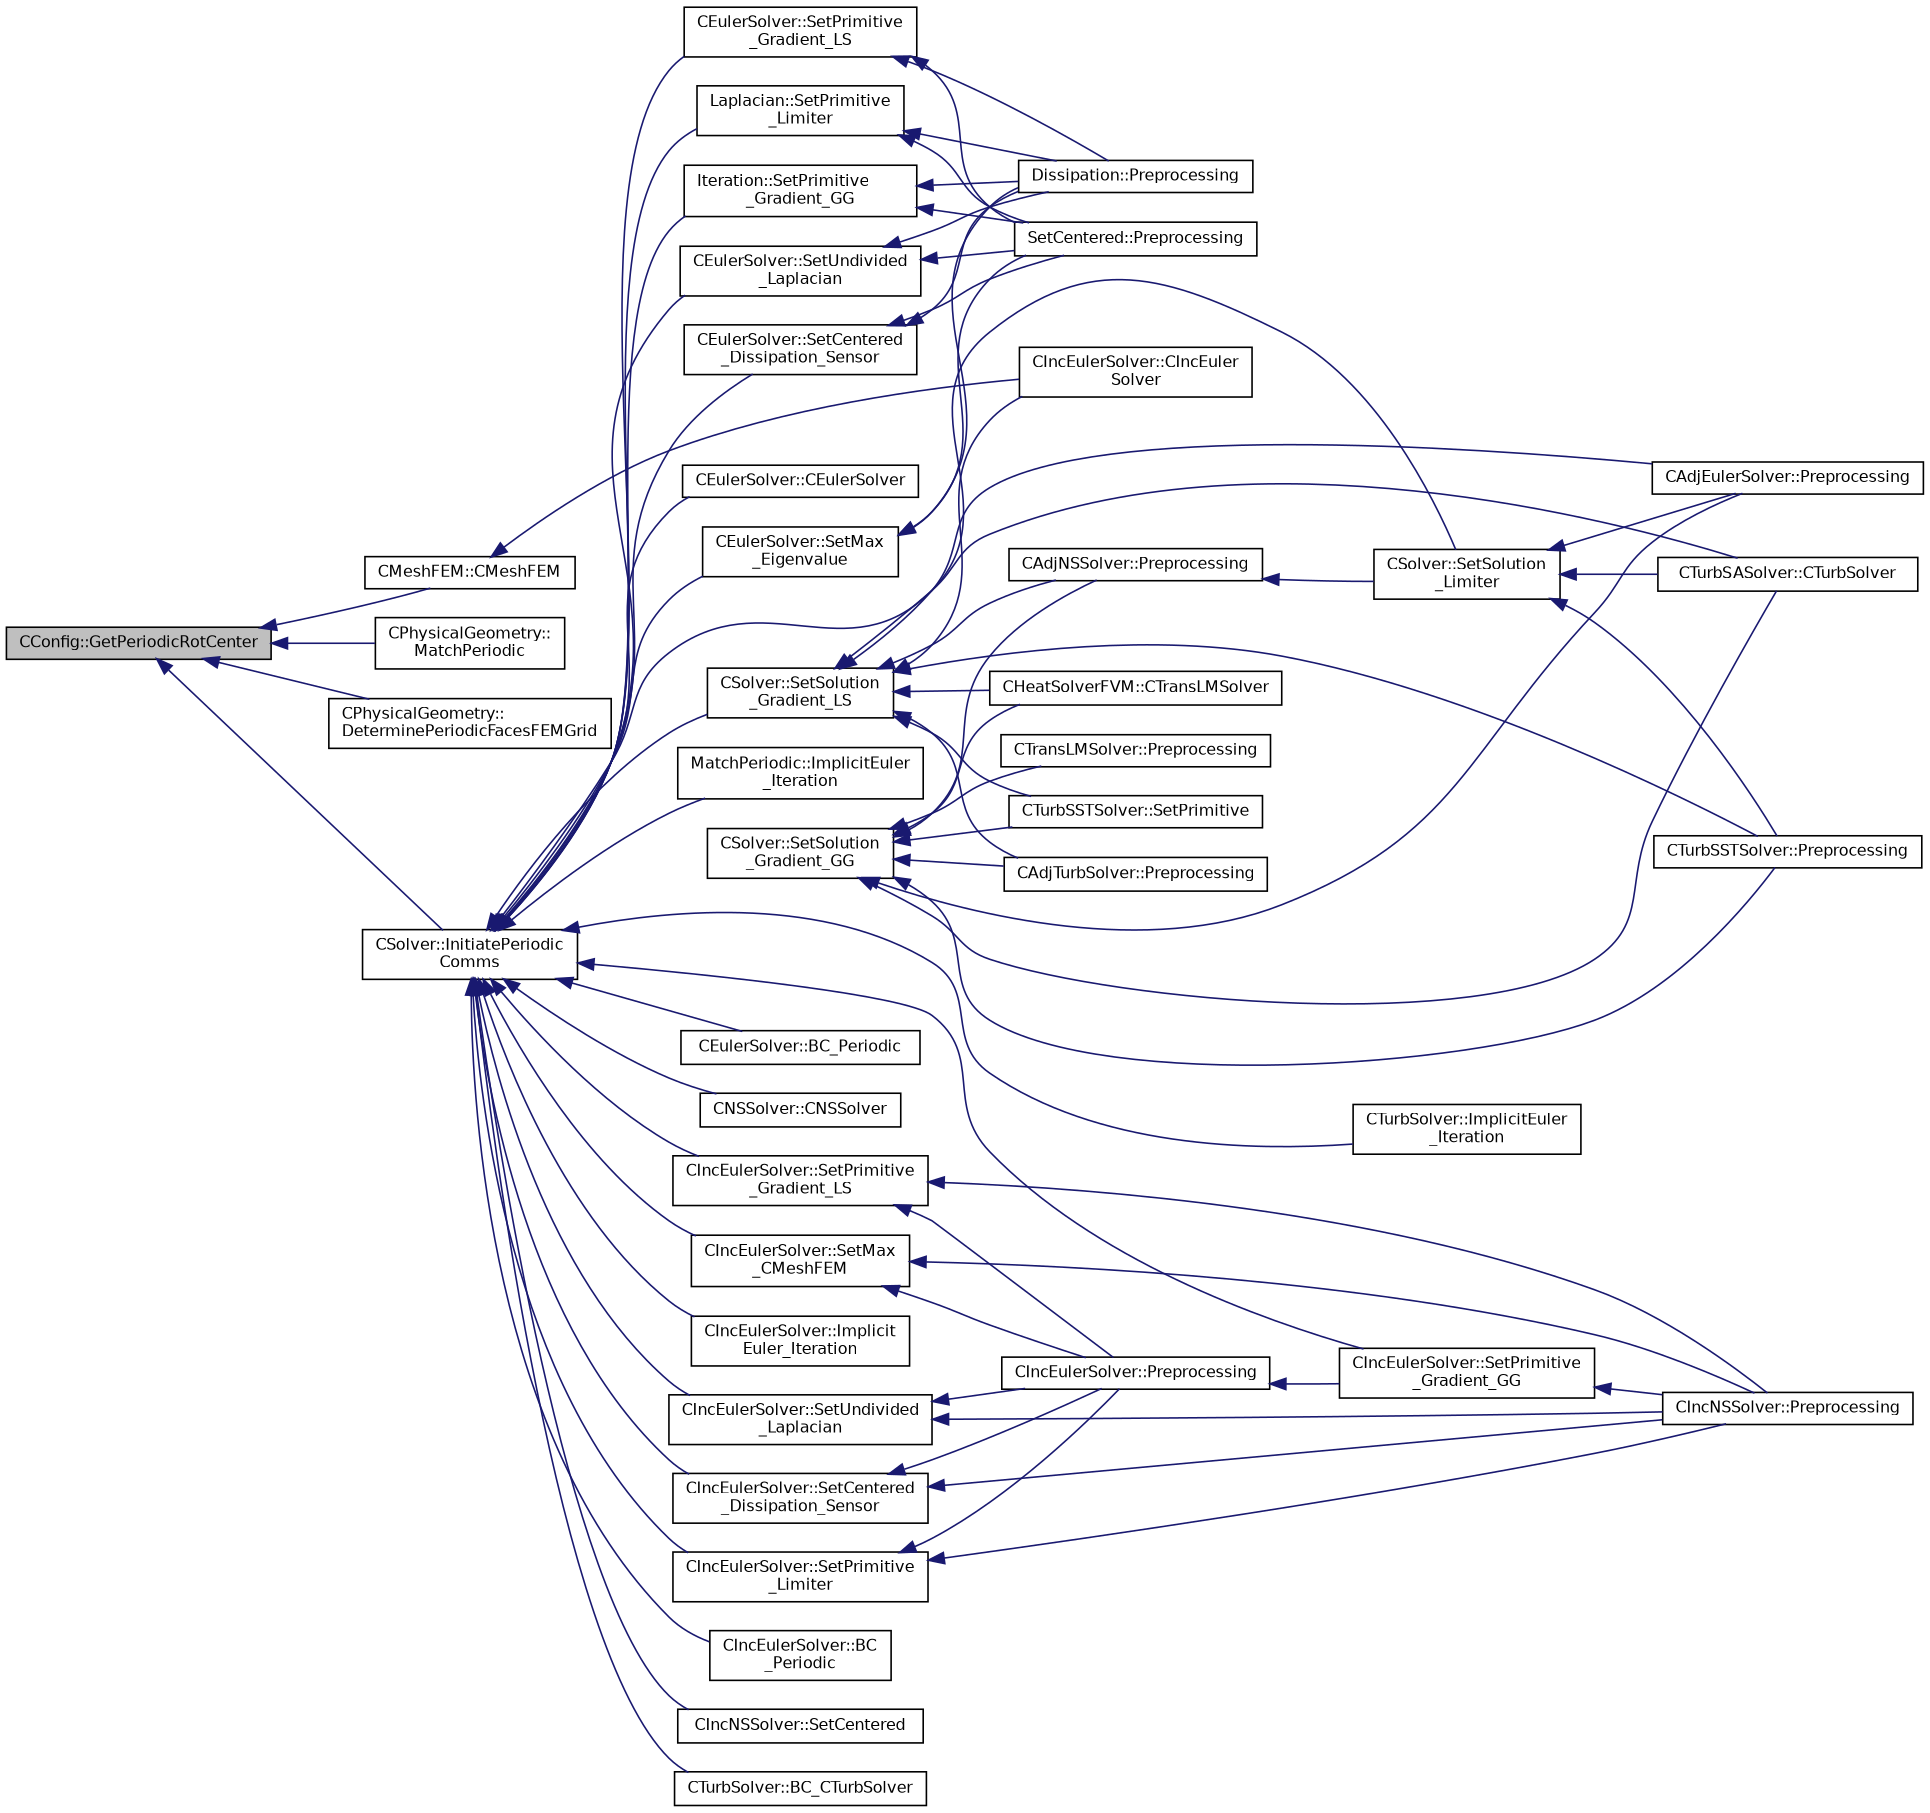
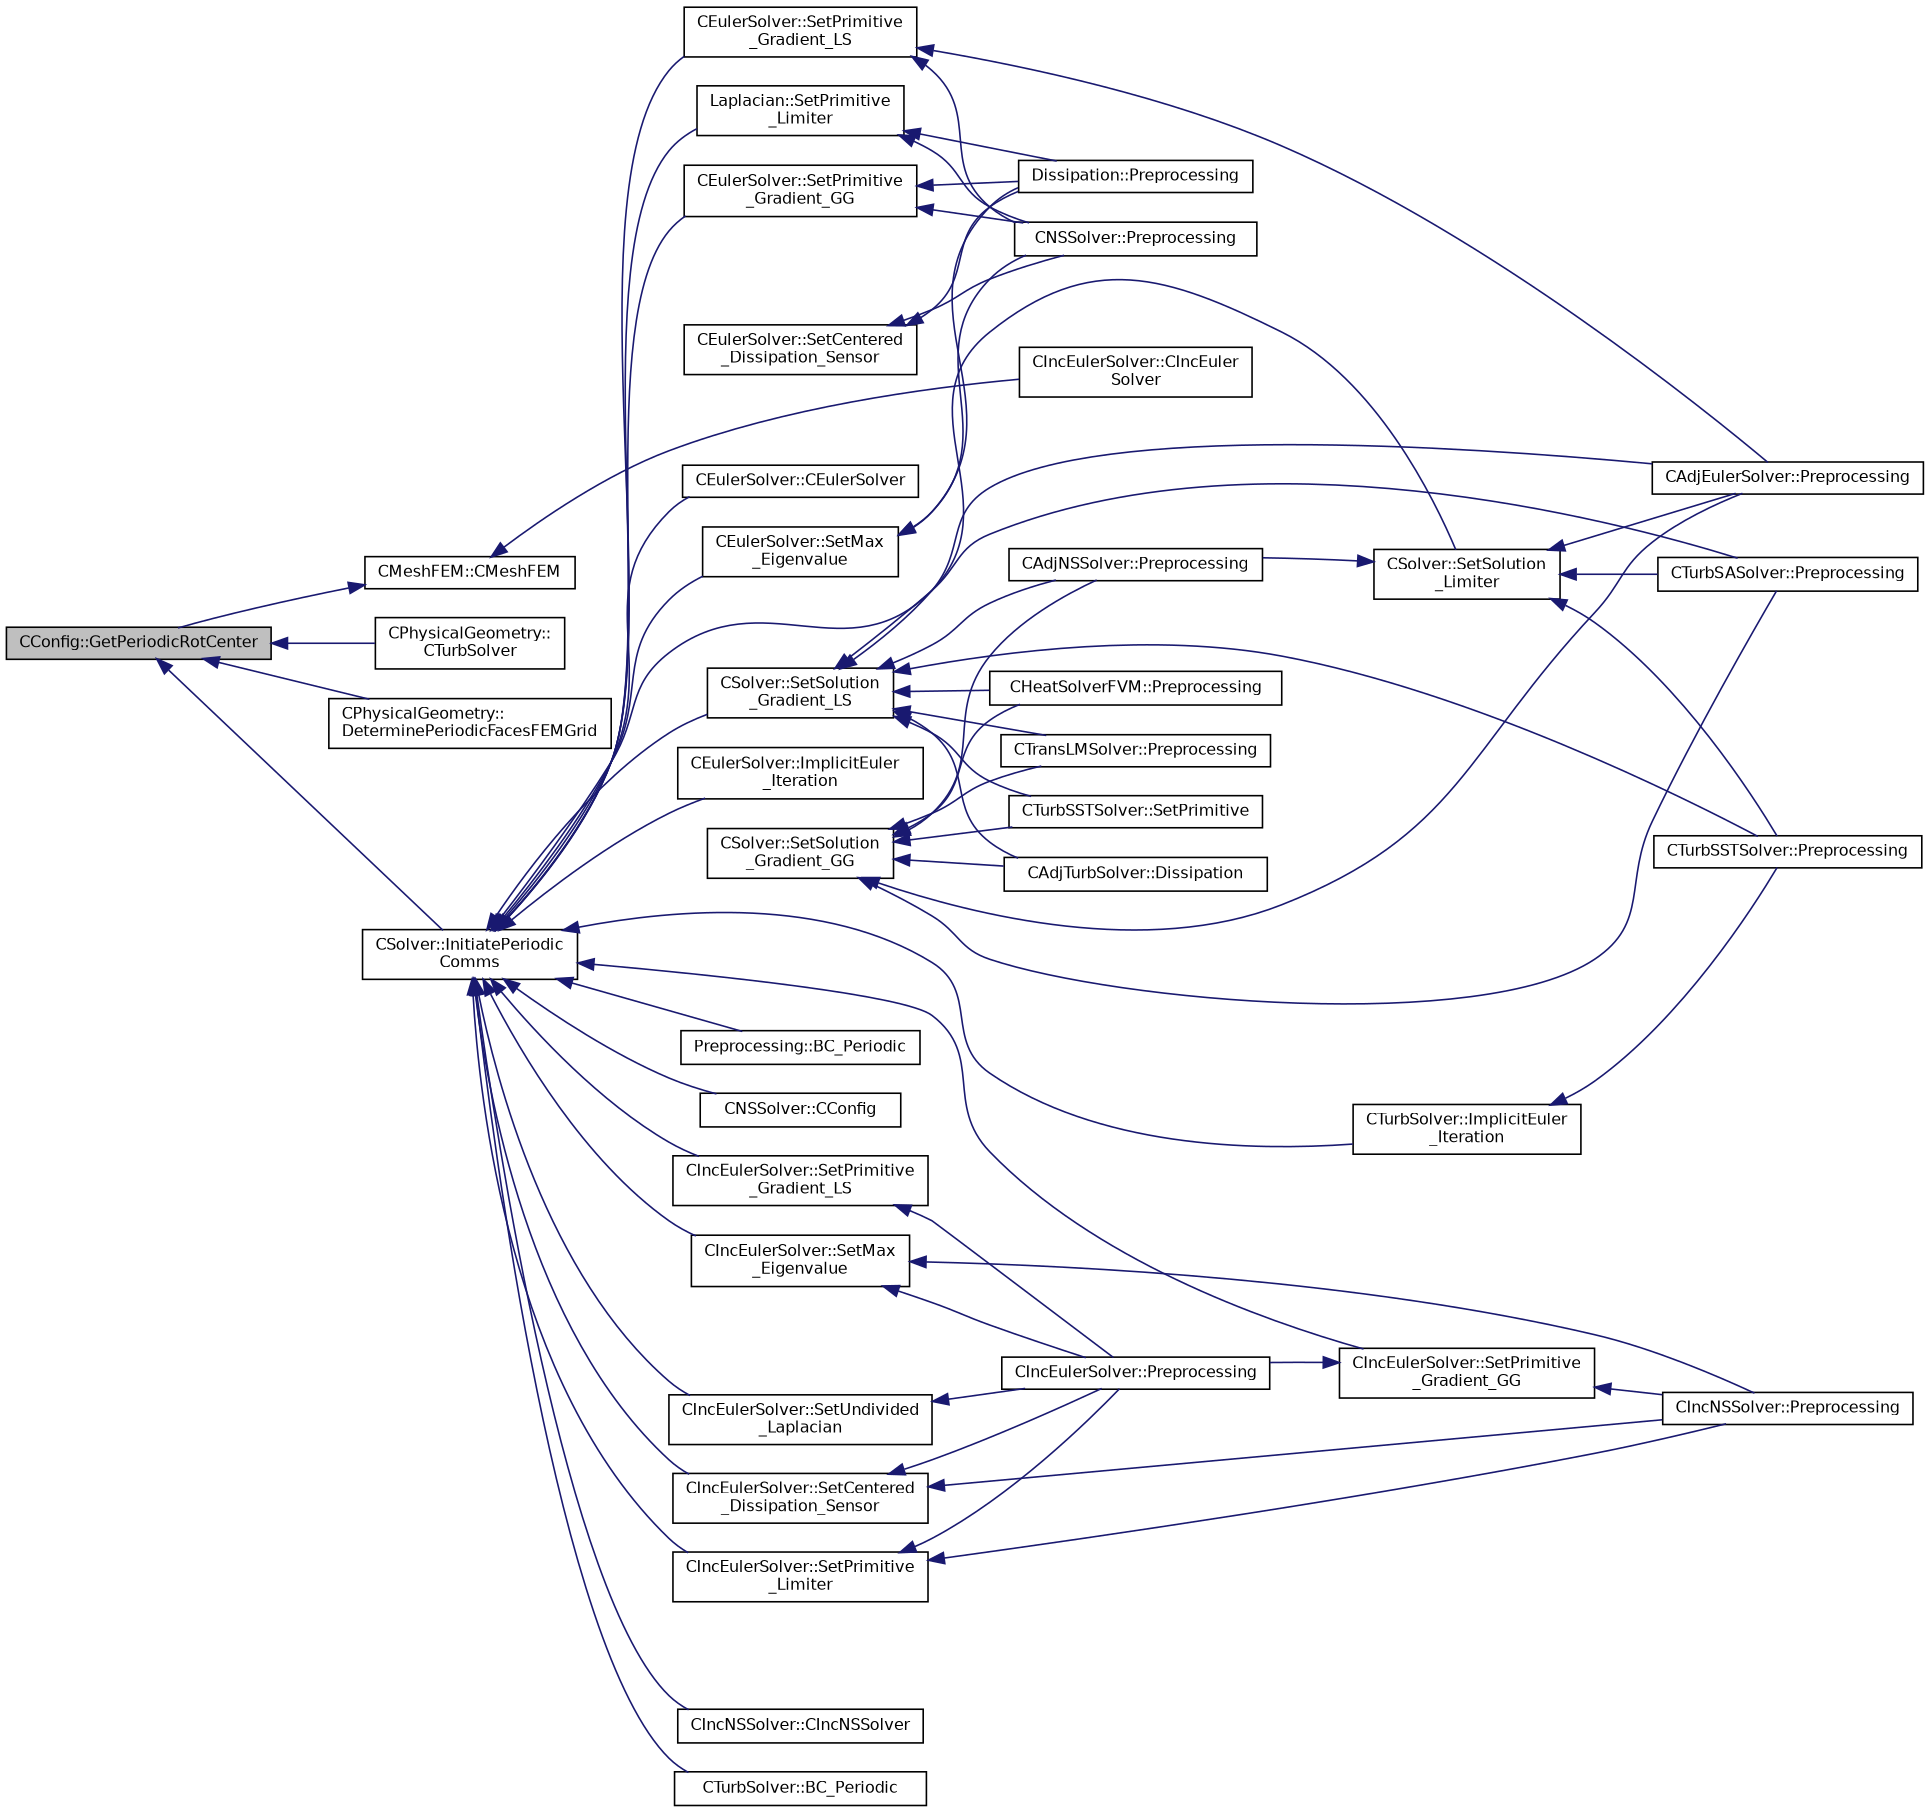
(1011, 107) -> (1380, 195)
(800, 191) -> (800, 191)
(1136, 239) -> (1136, 239)
(800, 271) -> none
(641, 518) -> none
(961, 574) -> (998, 727)
(1788, 574) -> (1788, 574)
(1326, 581) -> (1310, 559)
(354, 608) -> (263, 606)
(470, 643) -> (470, 643)
(1136, 688) -> (1136, 688)
(800, 773) -> (800, 773)
(1136, 874) -> (1136, 874)
(800, 1048) -> (800, 1048)
(1328, 1063) -> (1685, 996)
(800, 1110) -> (800, 1110)
(1373, 1231) -> none
(800, 1261) -> (800, 1261)
(800, 1341) -> none
(1313, 1384) -> (1297, 1362)
(1306, 1417) -> none
(800, 1656) -> none
(800, 1726) -> (800, 1726)
(800, 1789) -> (800, 1789)
